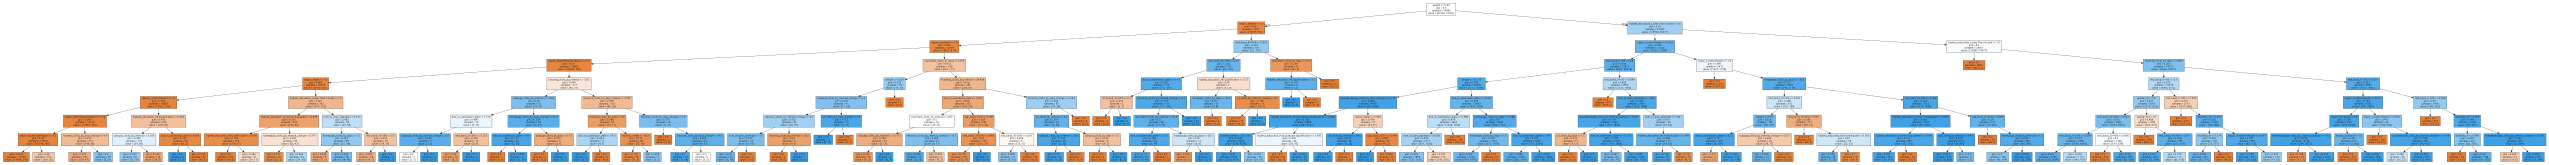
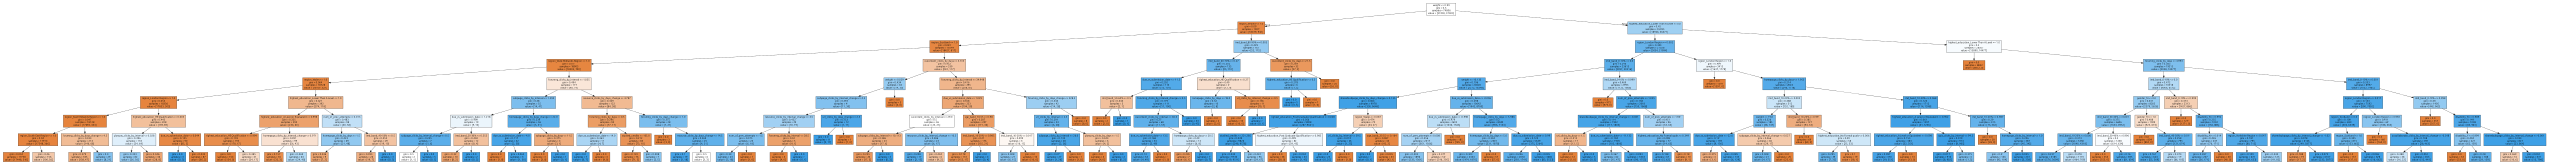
(342, 157) -> none
